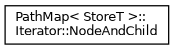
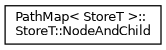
(87, 25) -> (83, 25)
